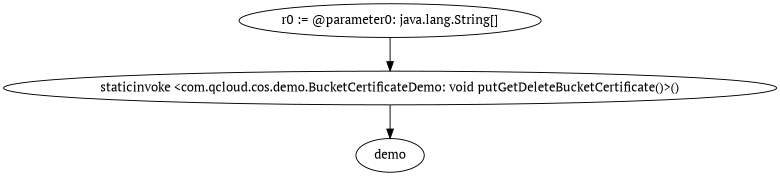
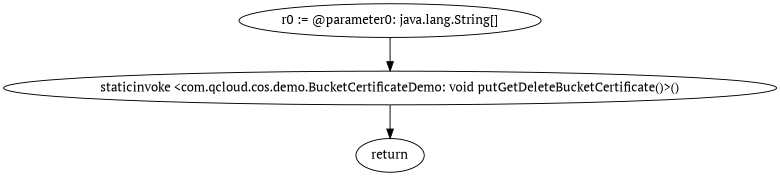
(390, 155) -> (390, 155)
